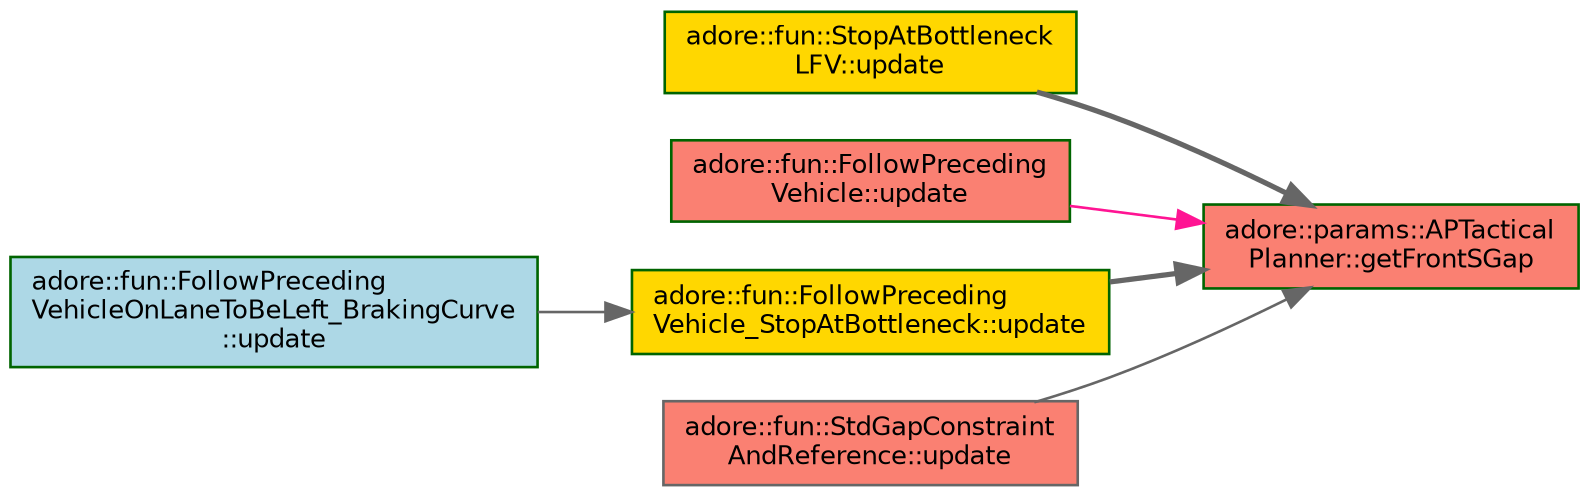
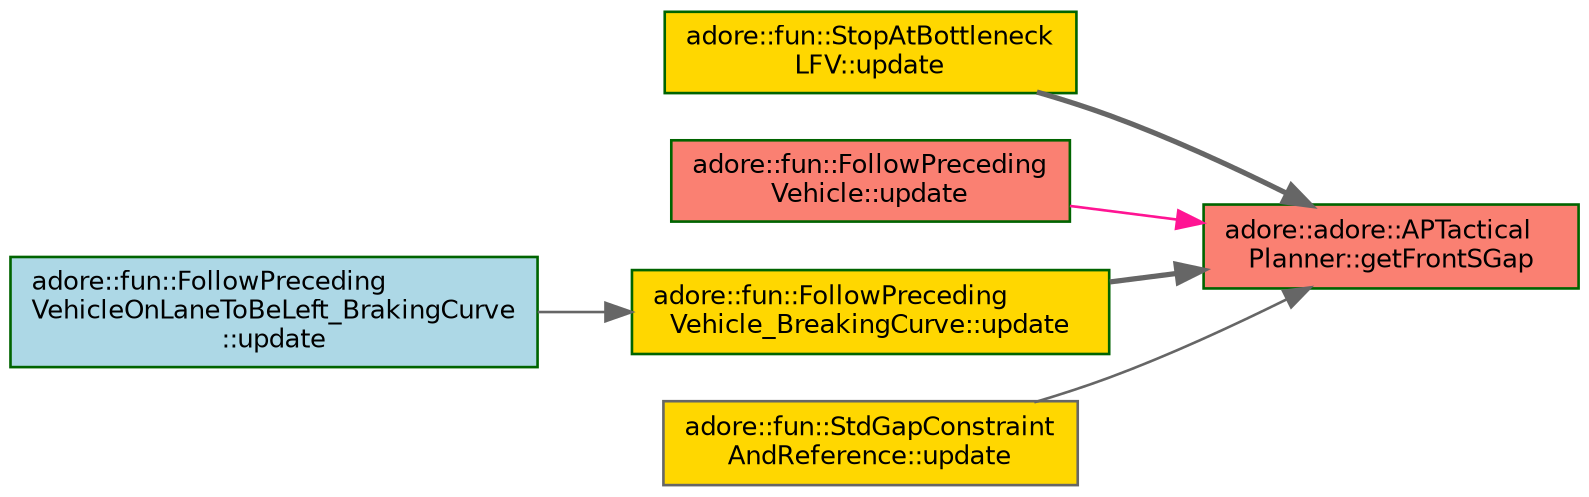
(1391, 246) -> (1391, 246)
(871, 312) -> (871, 312)
(871, 443) -> (871, 443)
